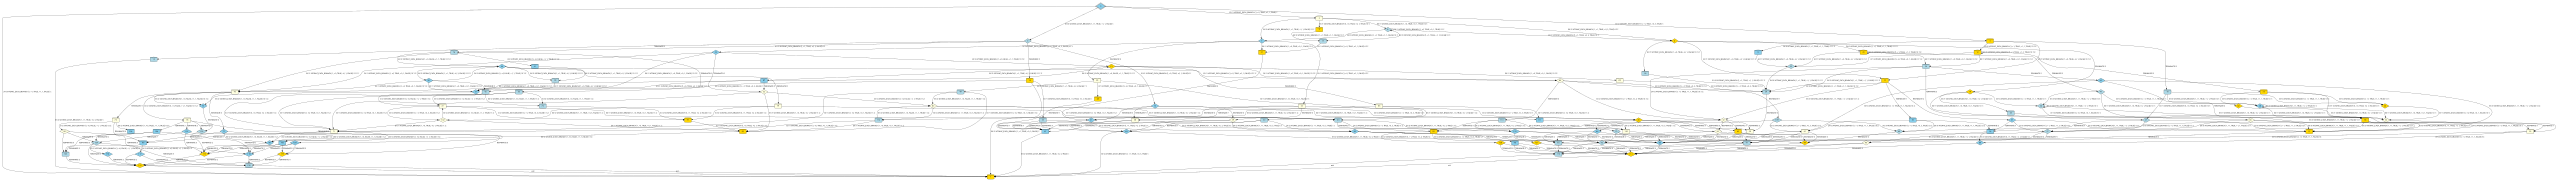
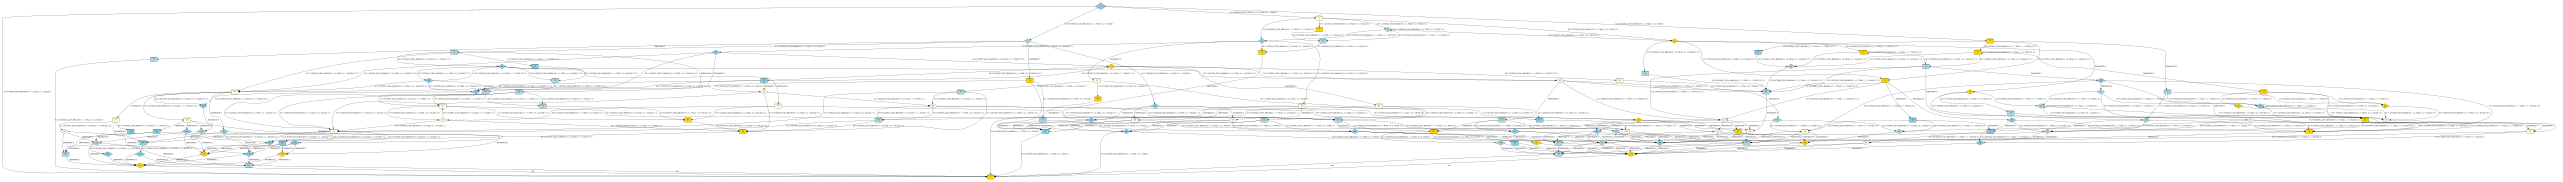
(1987, 55) -> (2101, 86)
(1500, 143) -> (1500, 143)
